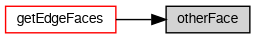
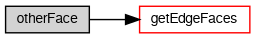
(134, 20) -> (107, 20)
